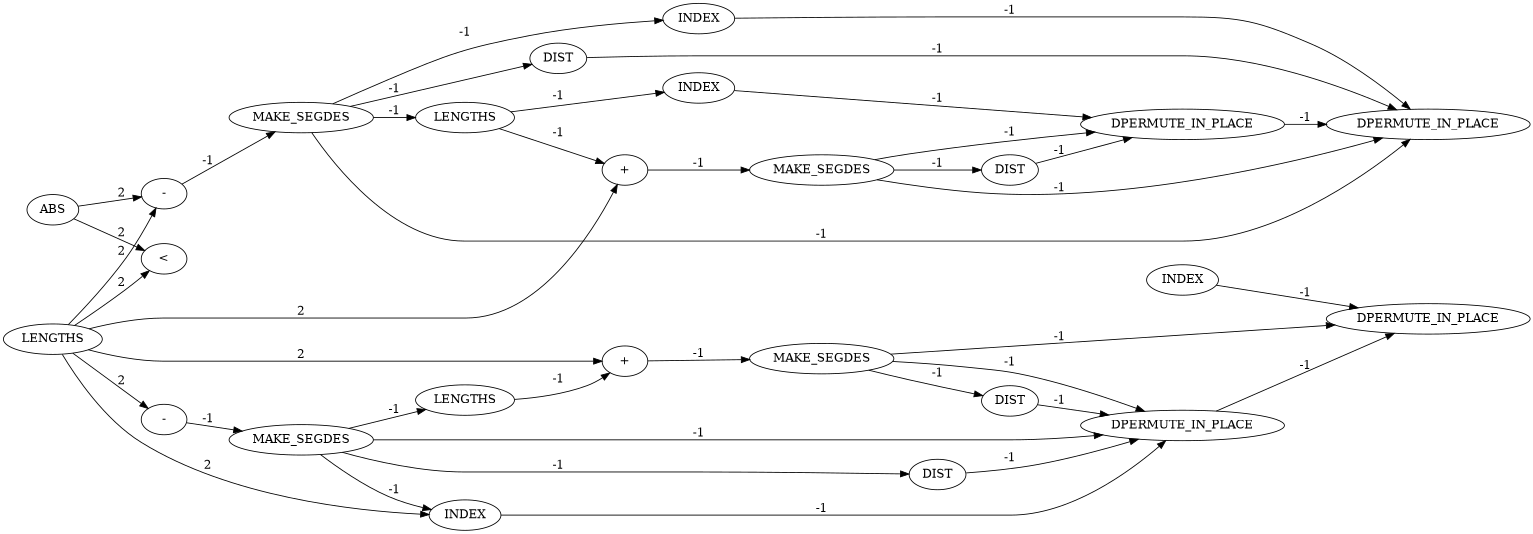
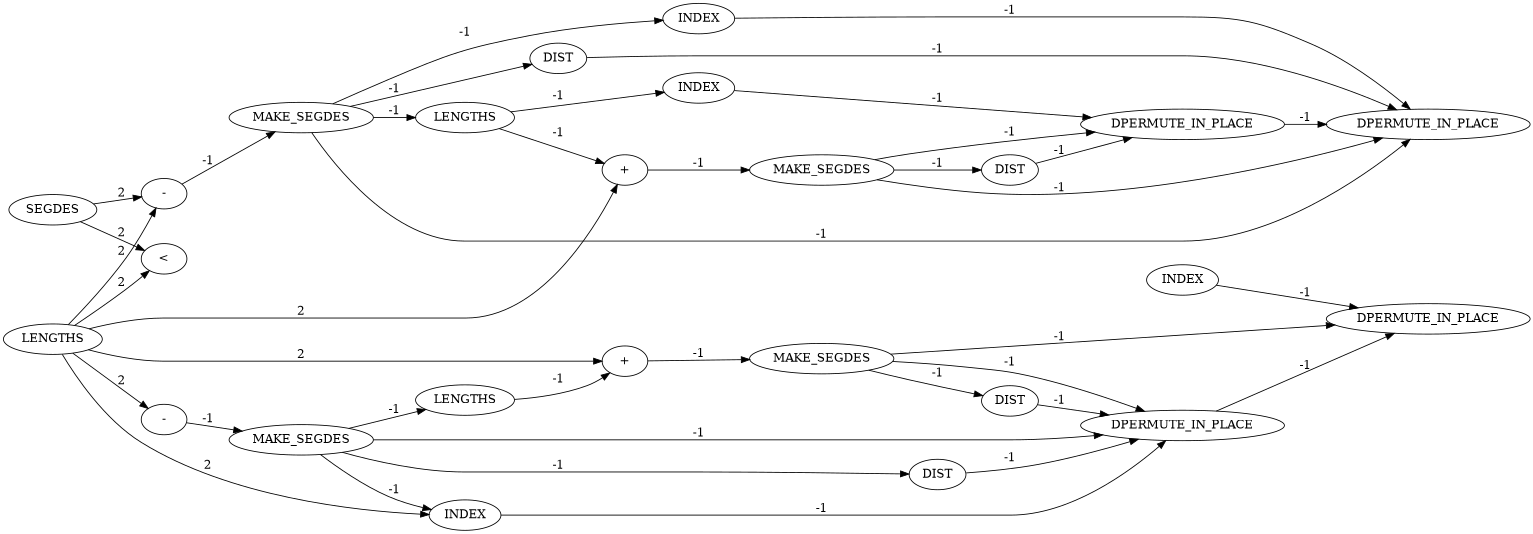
(53, 210) -> (53, 210)
